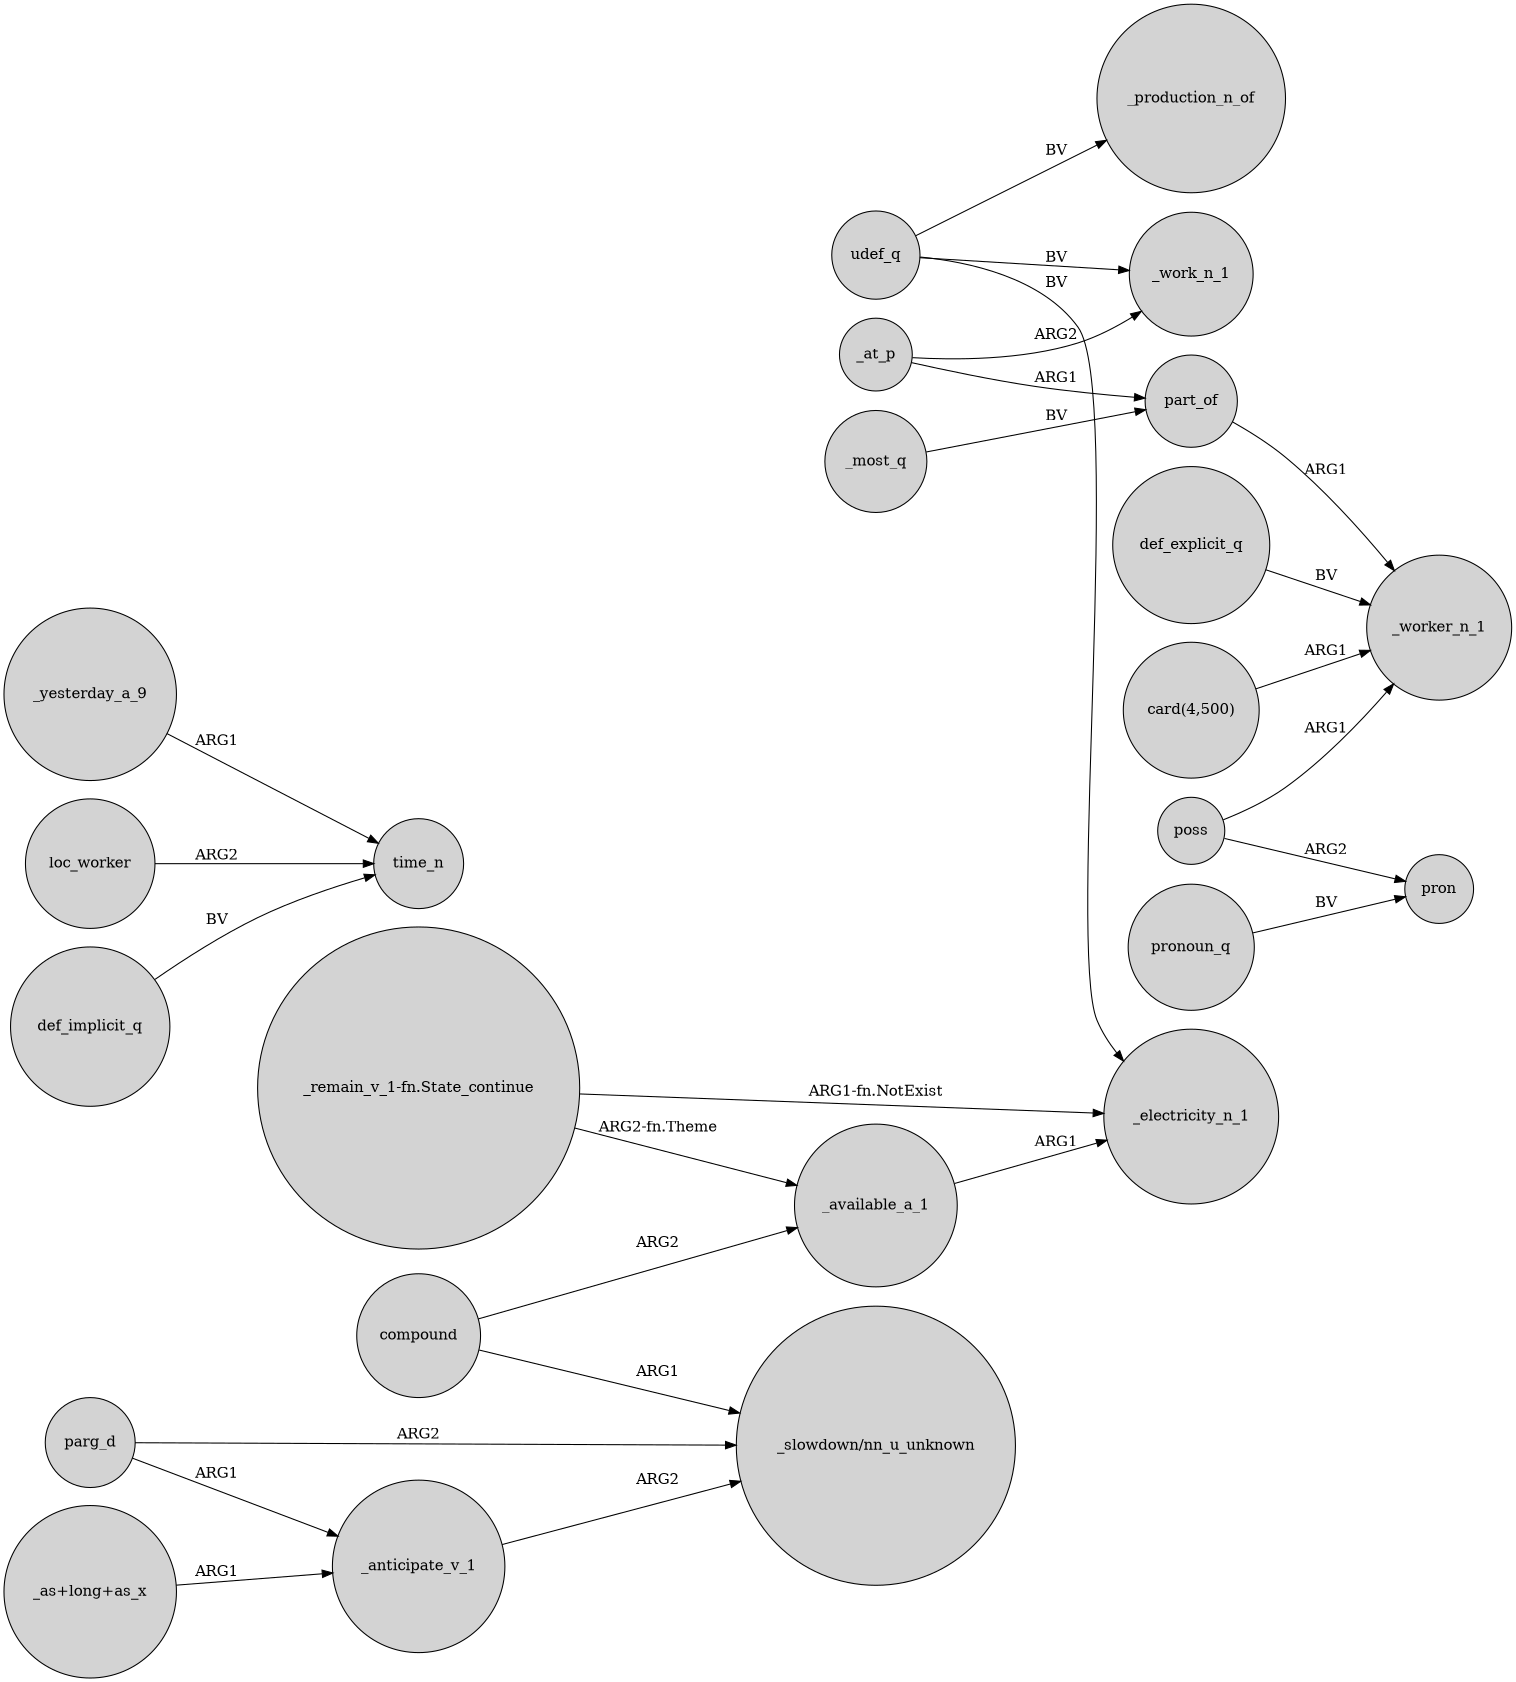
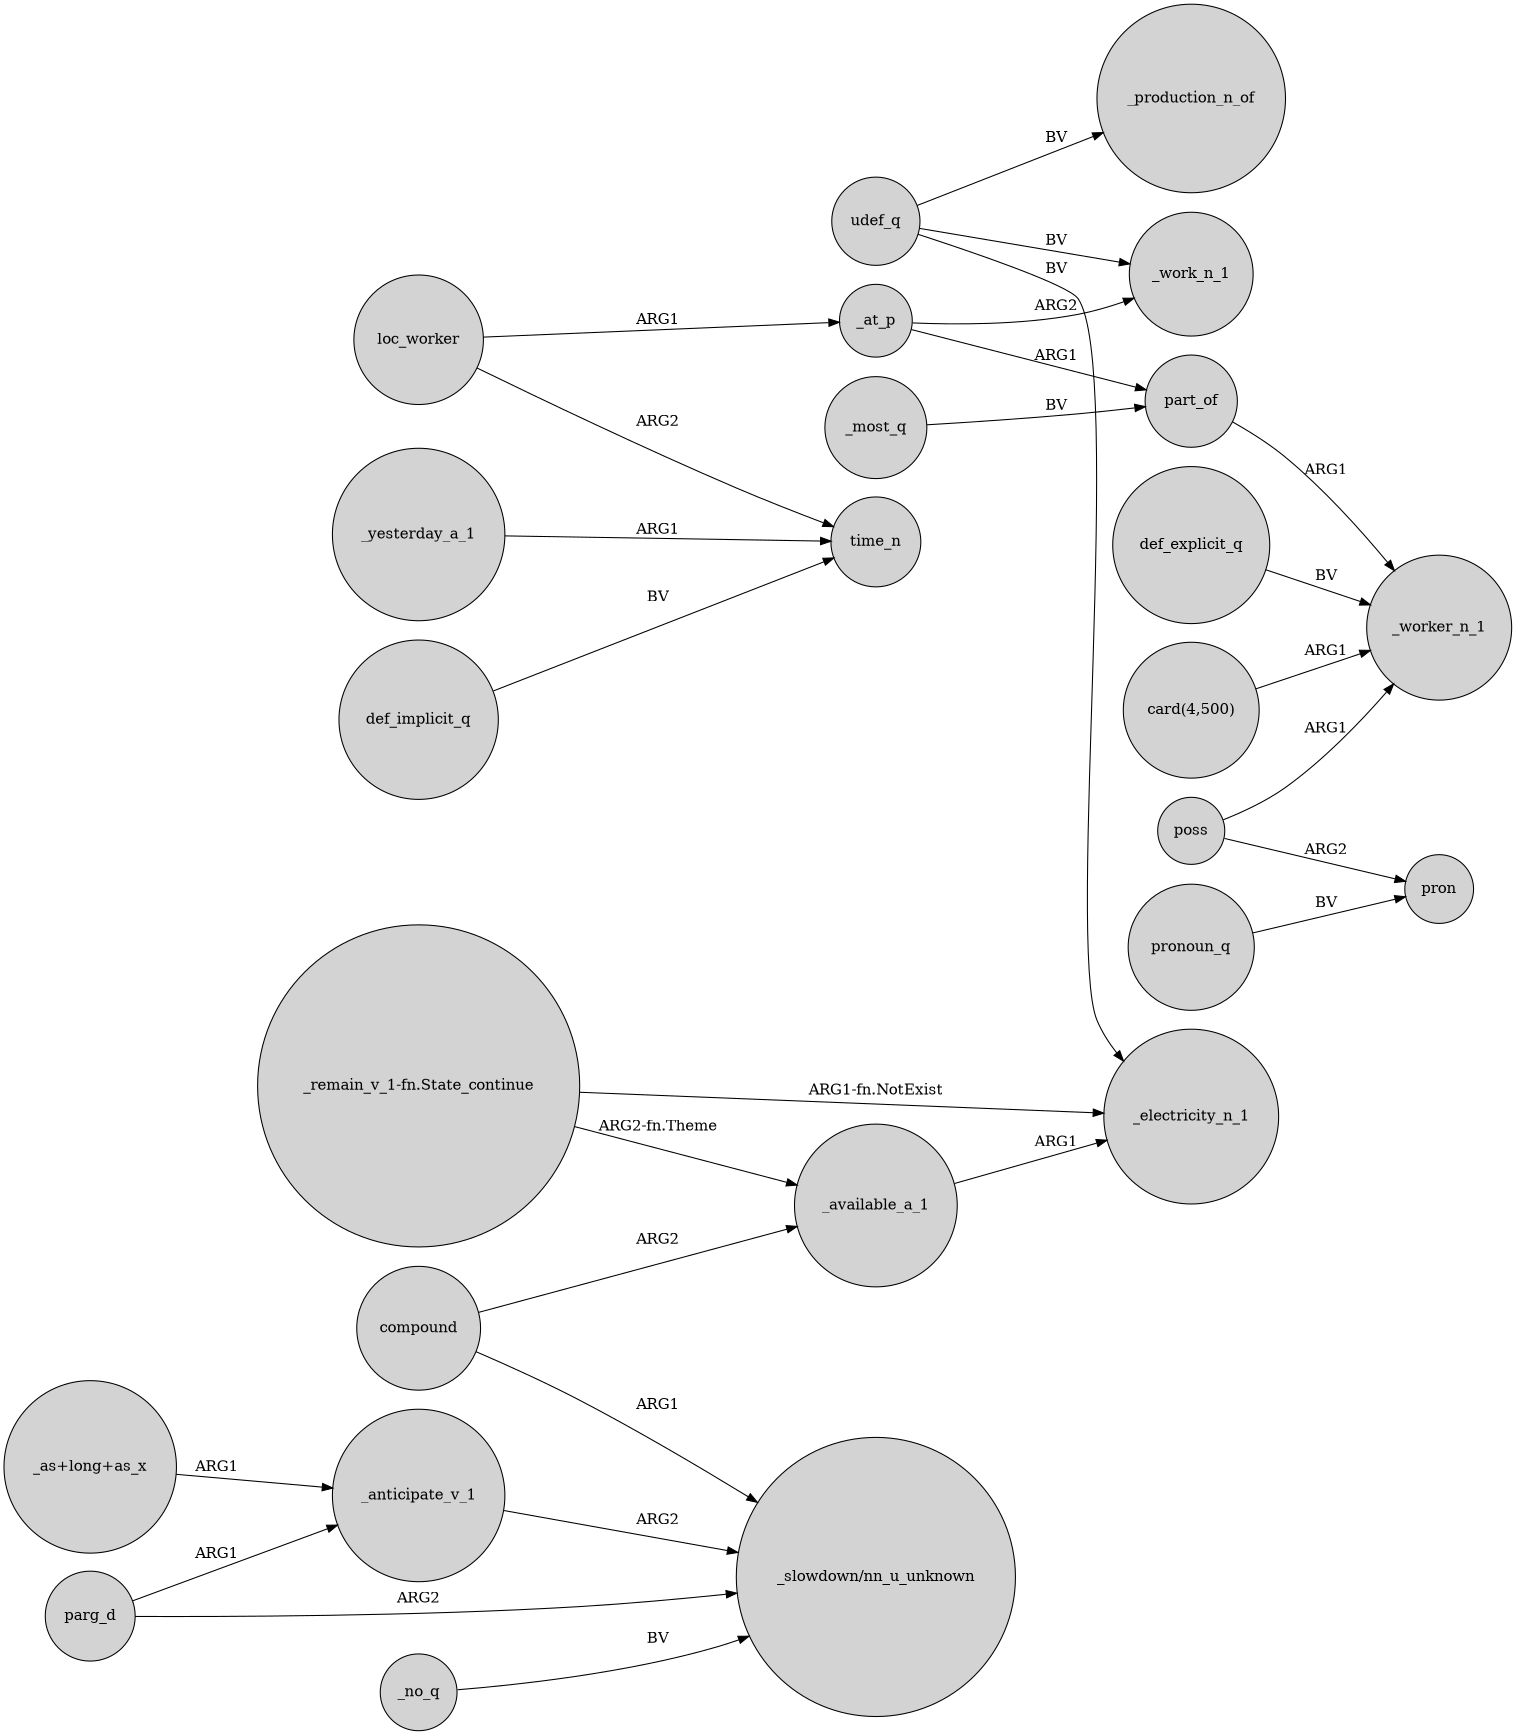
none -> (656, 330)
(90, 694) -> (419, 534)
none -> (419, 1692)
